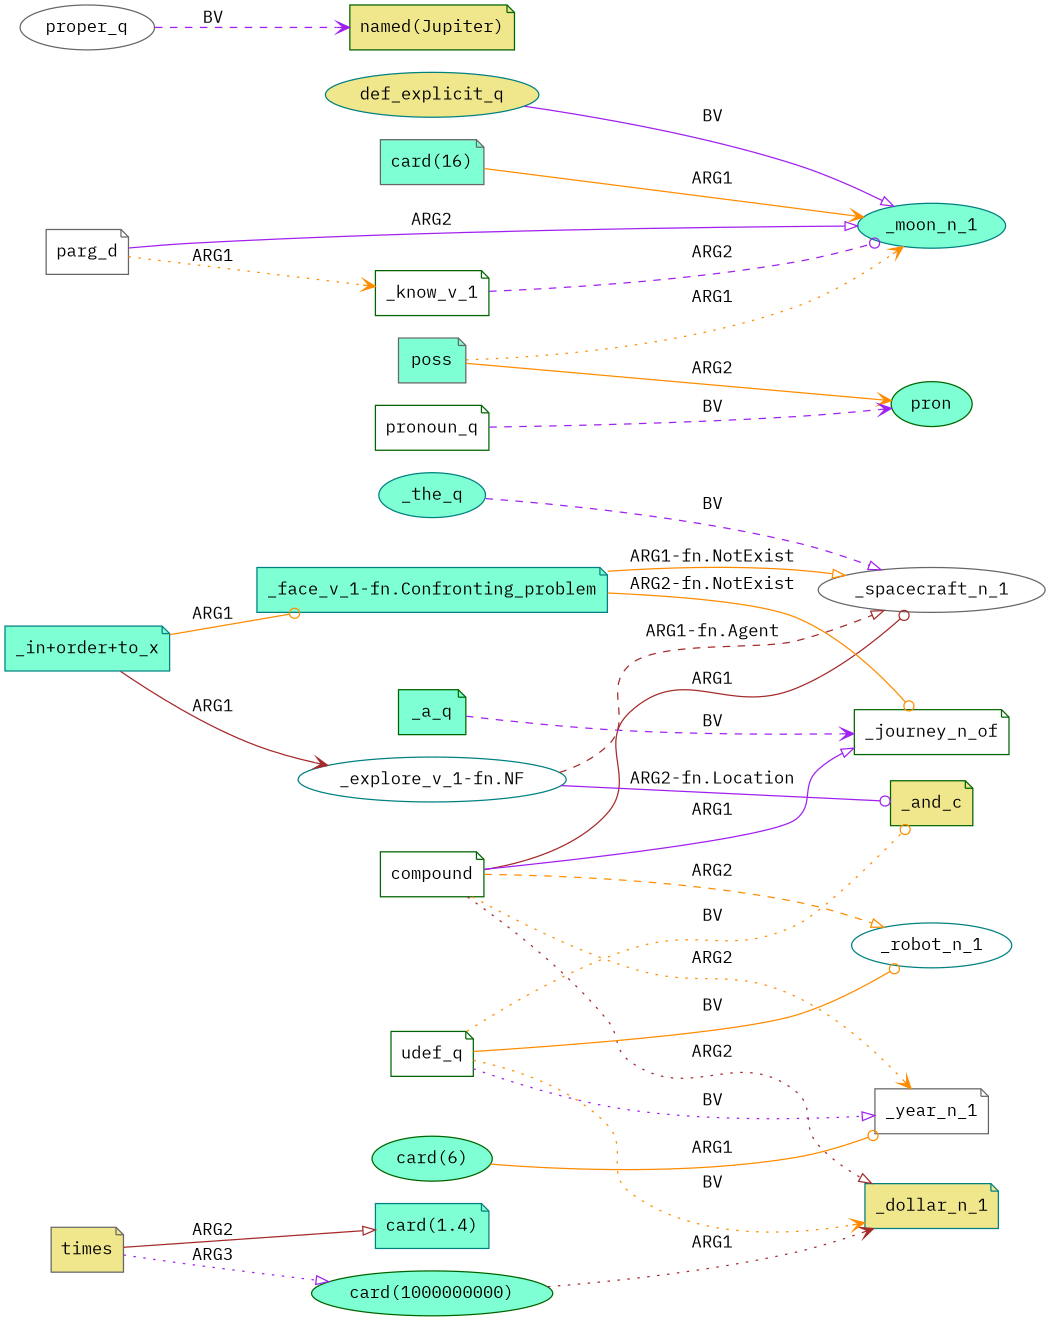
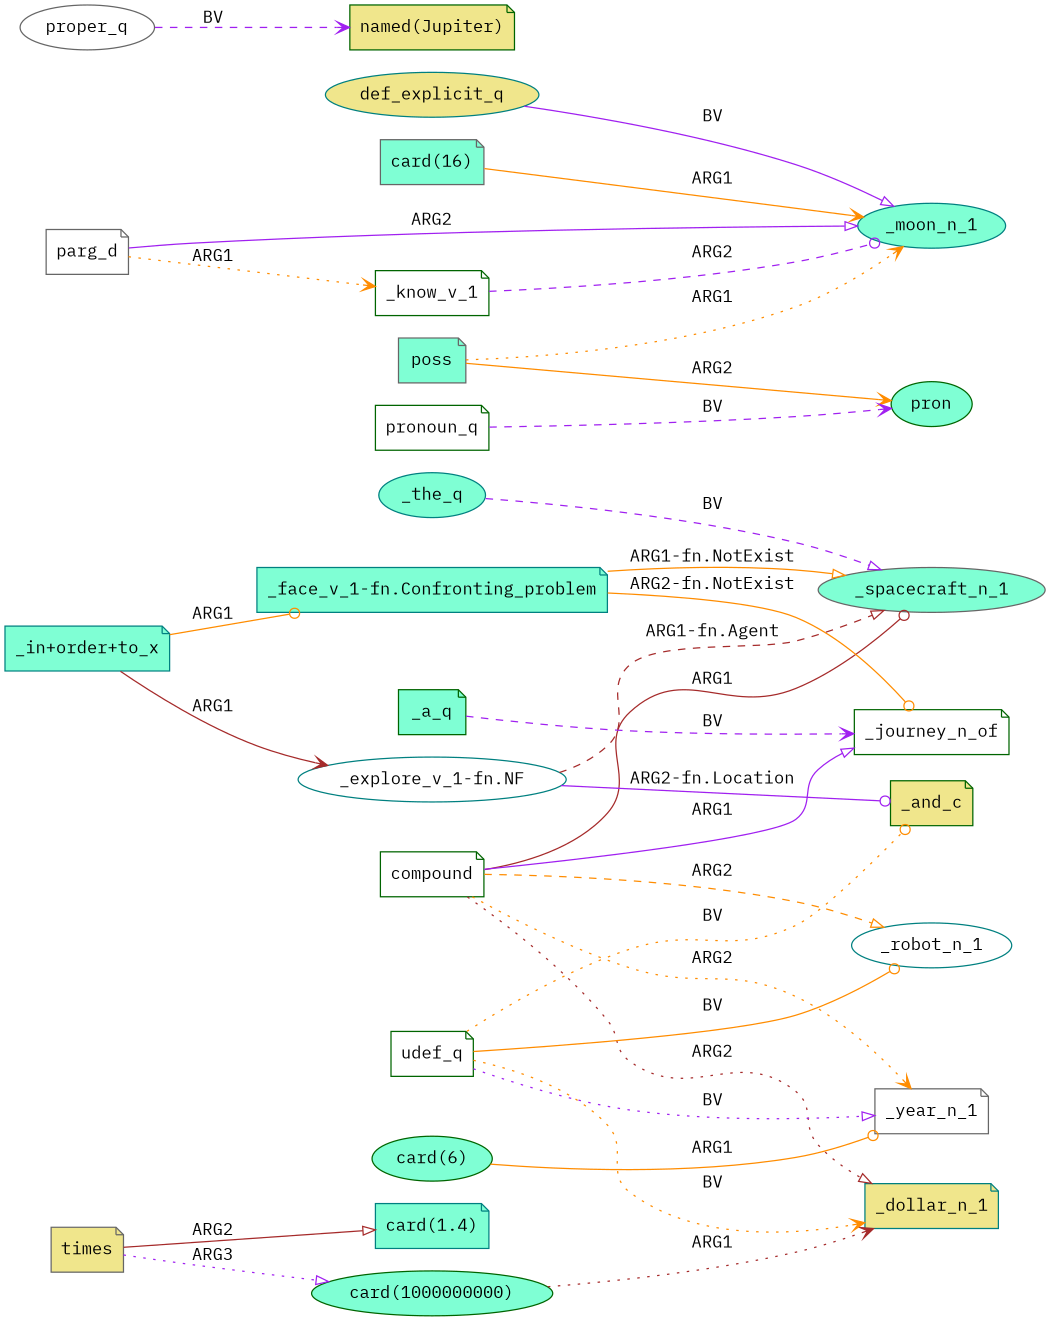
(932, 590) -> (932, 590)
